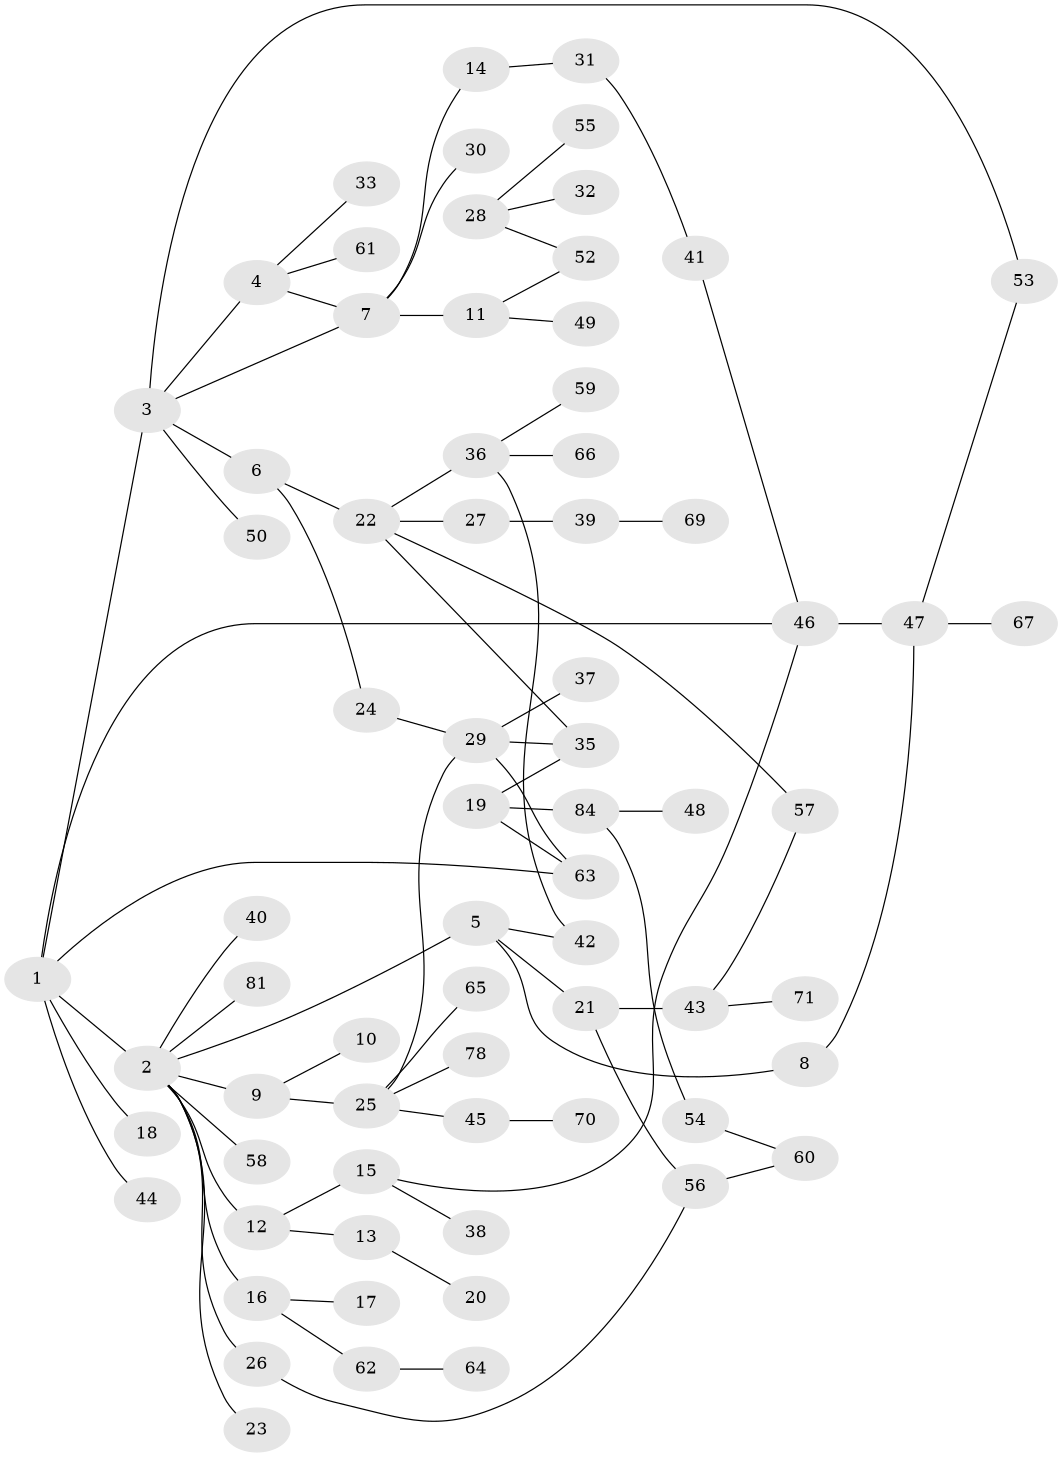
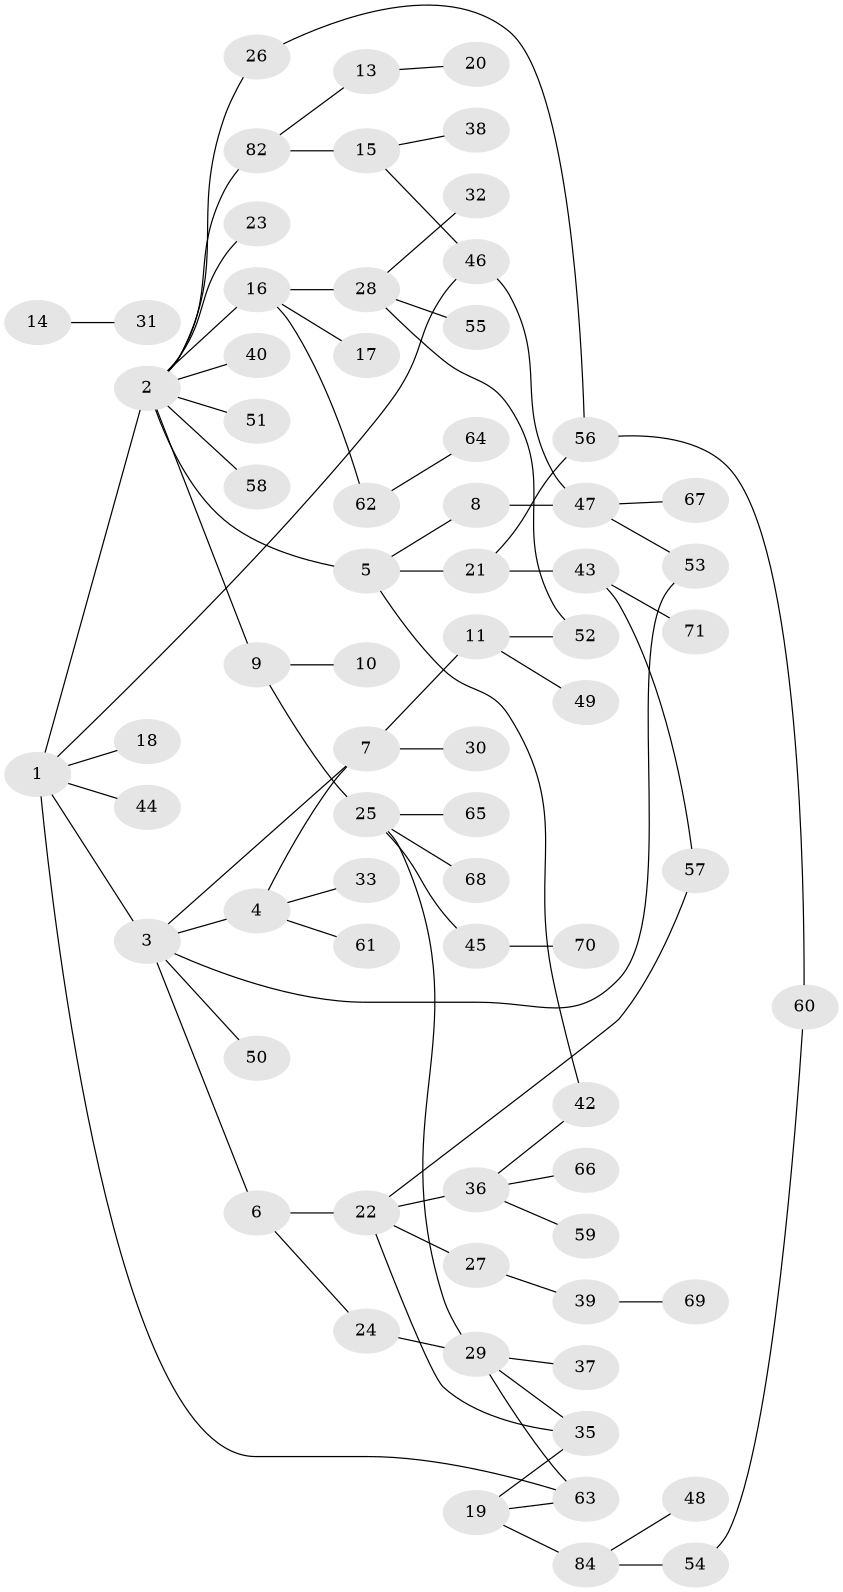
(425, 194) -> none
(696, 258) -> none
none -> (312, 290)
(257, 984) -> (257, 421)
(476, 1055) -> (476, 880)
(257, 1228) -> (257, 151)
